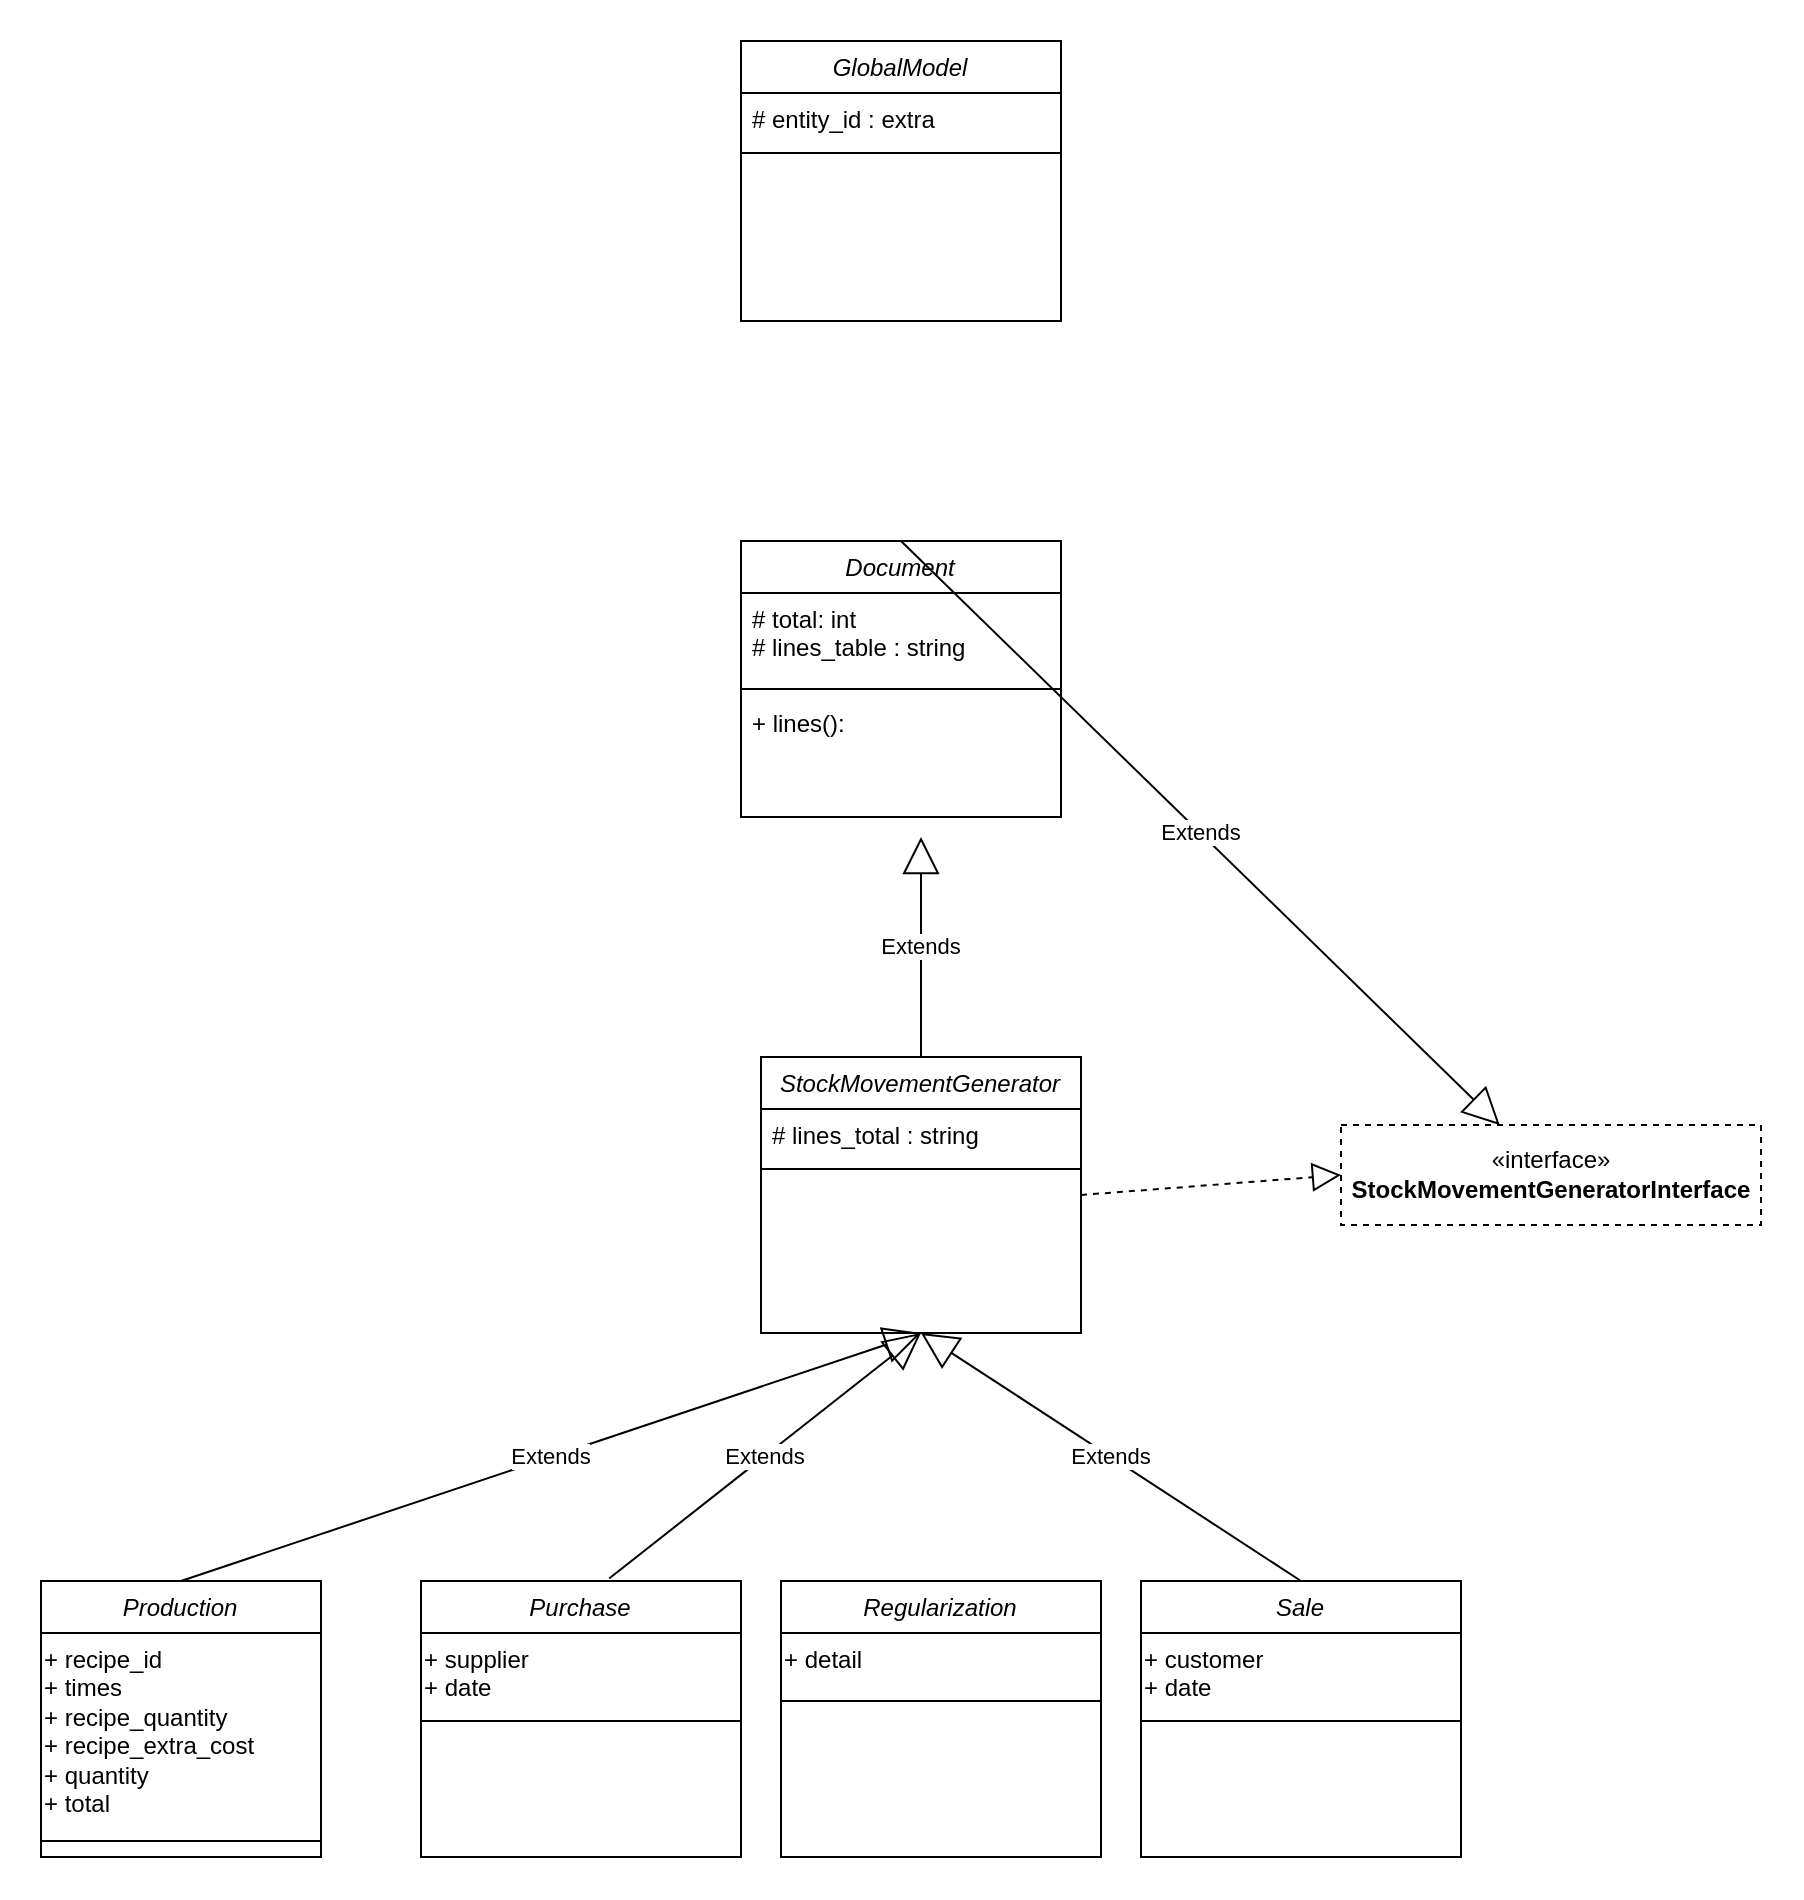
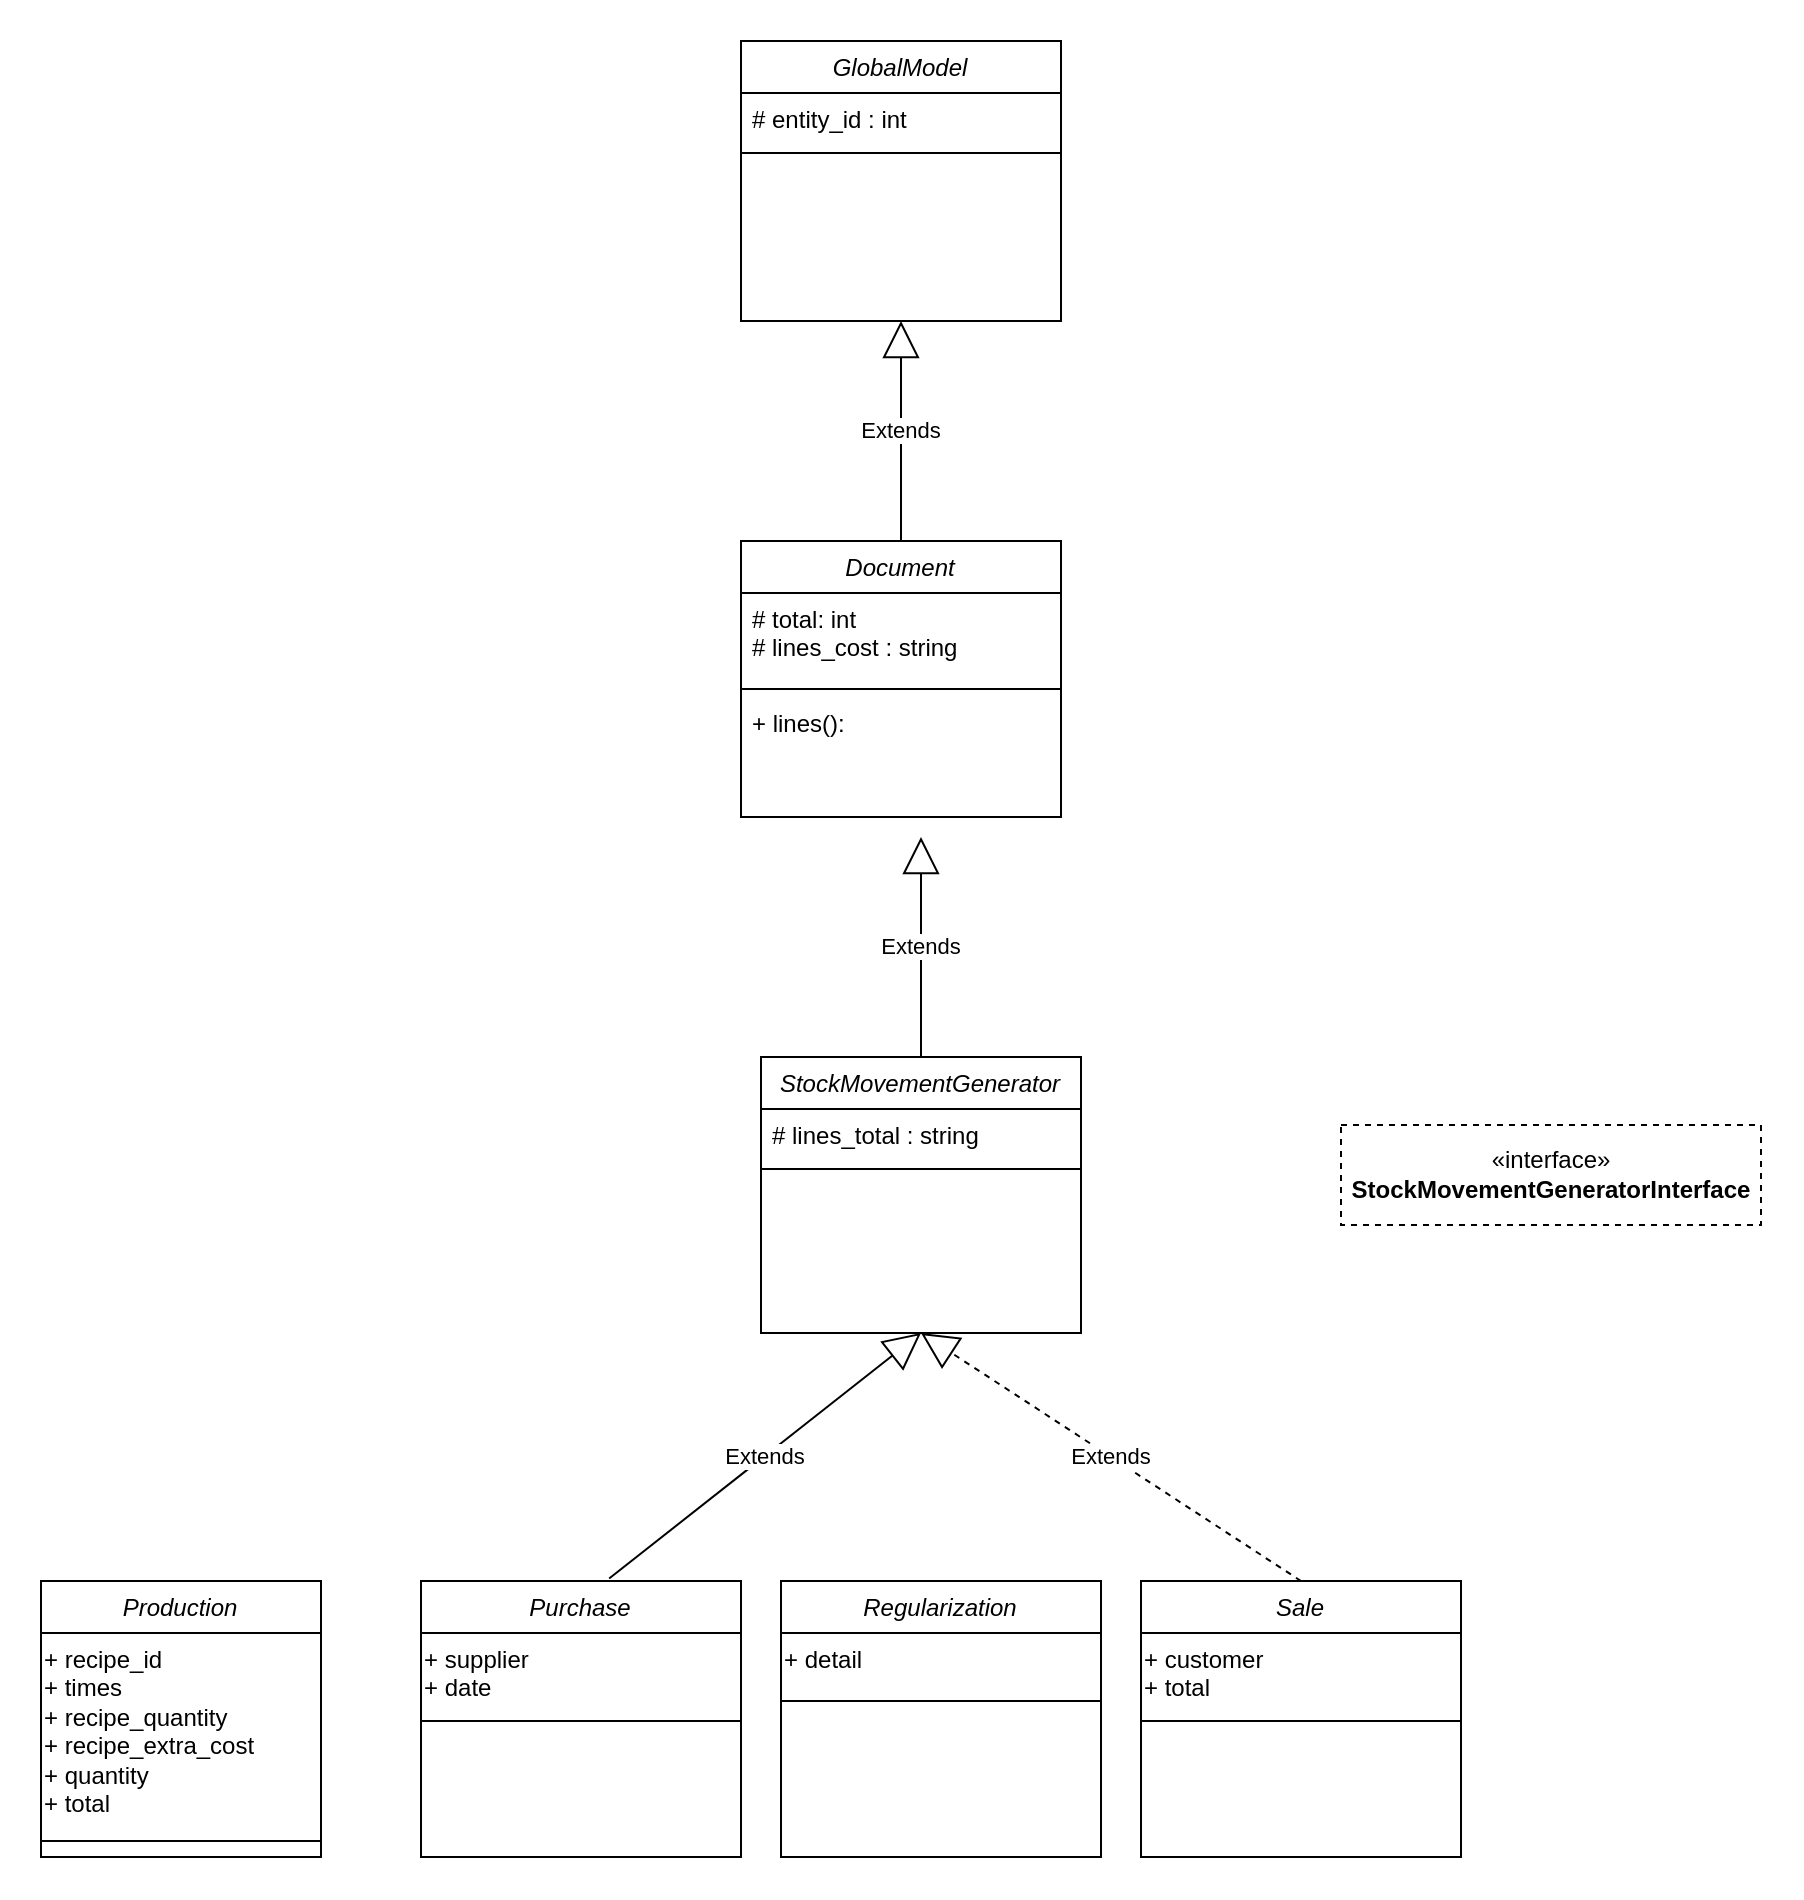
(861, 120) -> (844, 120)
(817, 620) -> (817, 620)
(1268, 899) -> (901, 450)
(1199, 1186) -> none
(706, 1405) -> none
(1213, 1524) -> (1213, 1524)
(1209, 1676) -> (1209, 1676)
